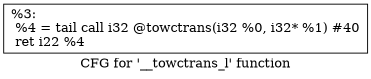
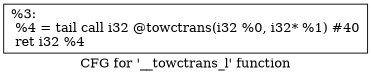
(48, 42) -> (48, 42)
